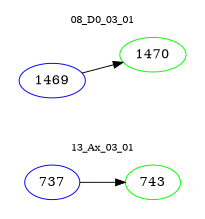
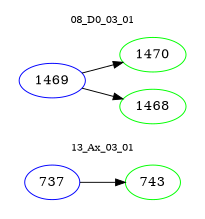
none -> (153, 107)
